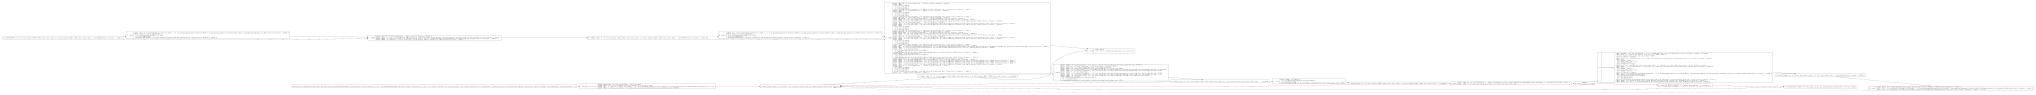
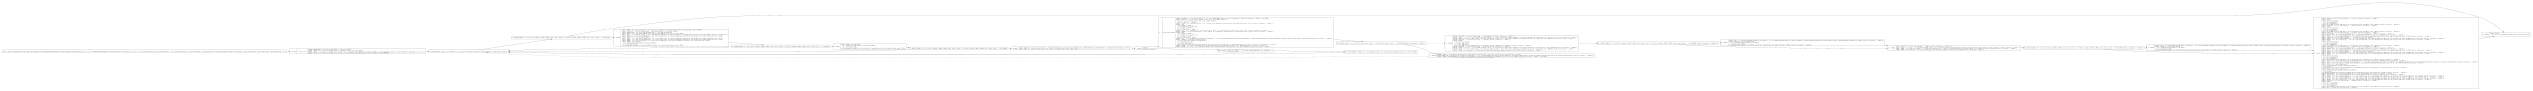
none -> (1512, 43)
